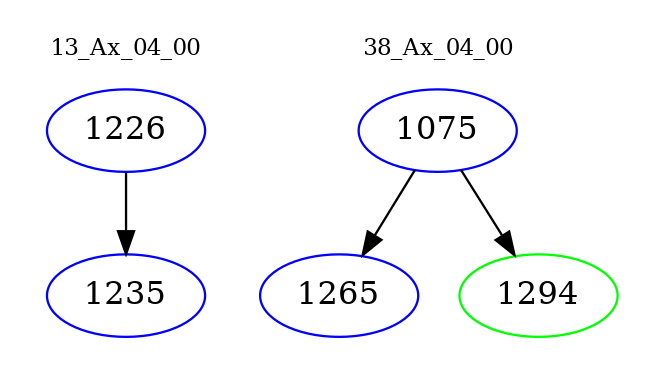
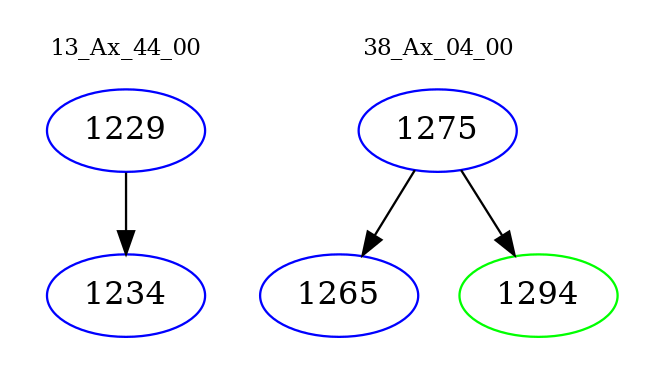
(126, 49) -> (126, 49)
(126, 131) -> (126, 131)
(438, 131) -> (438, 131)
(126, 296) -> (126, 296)
